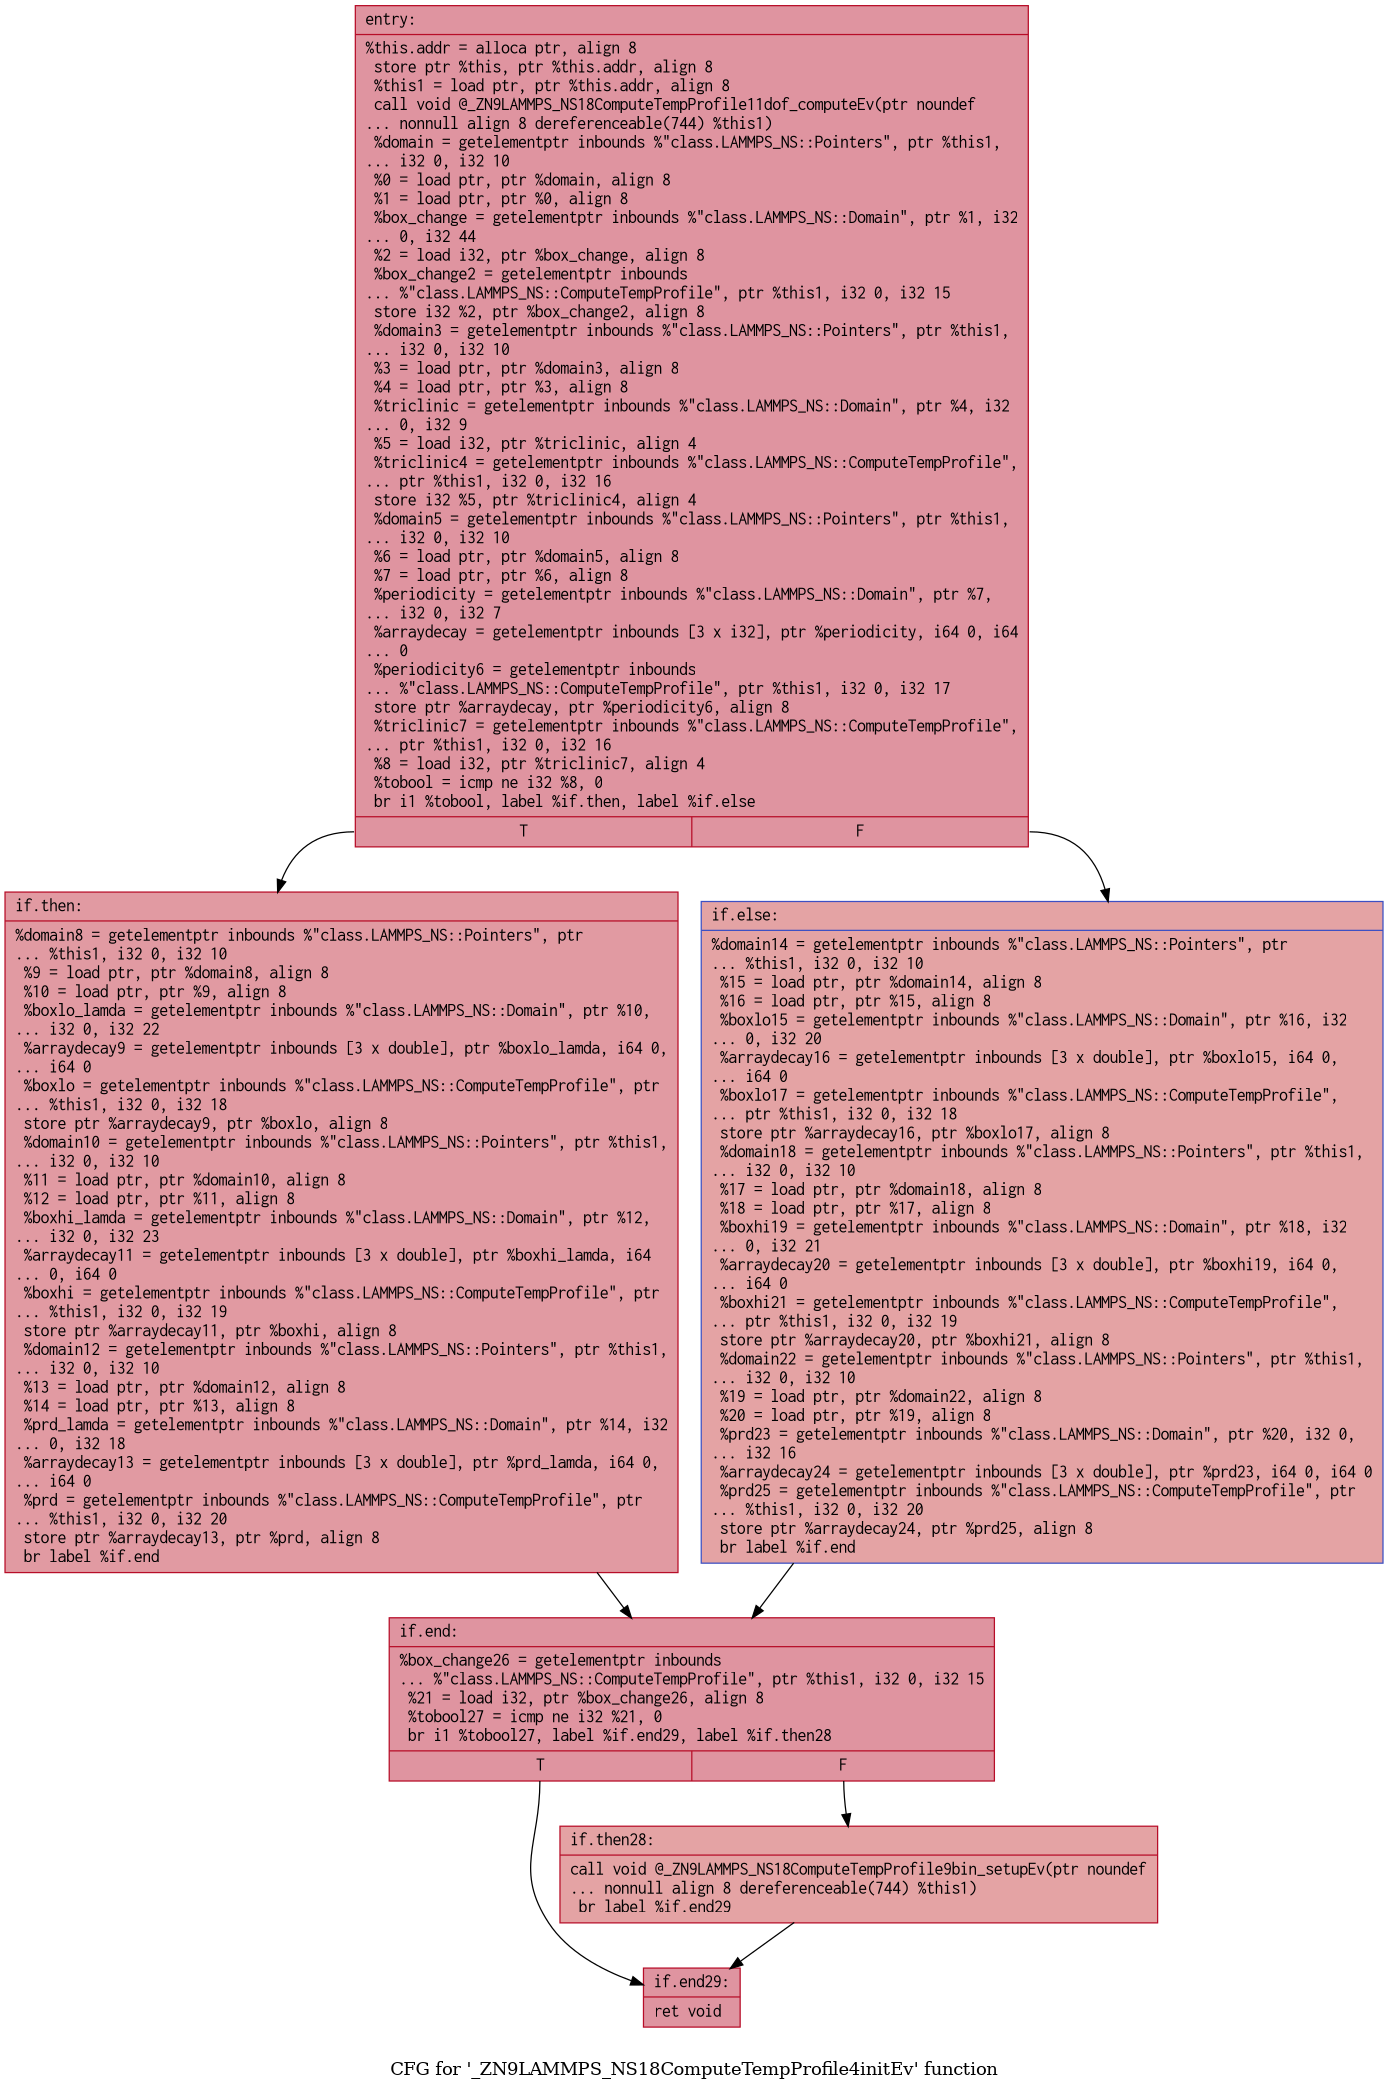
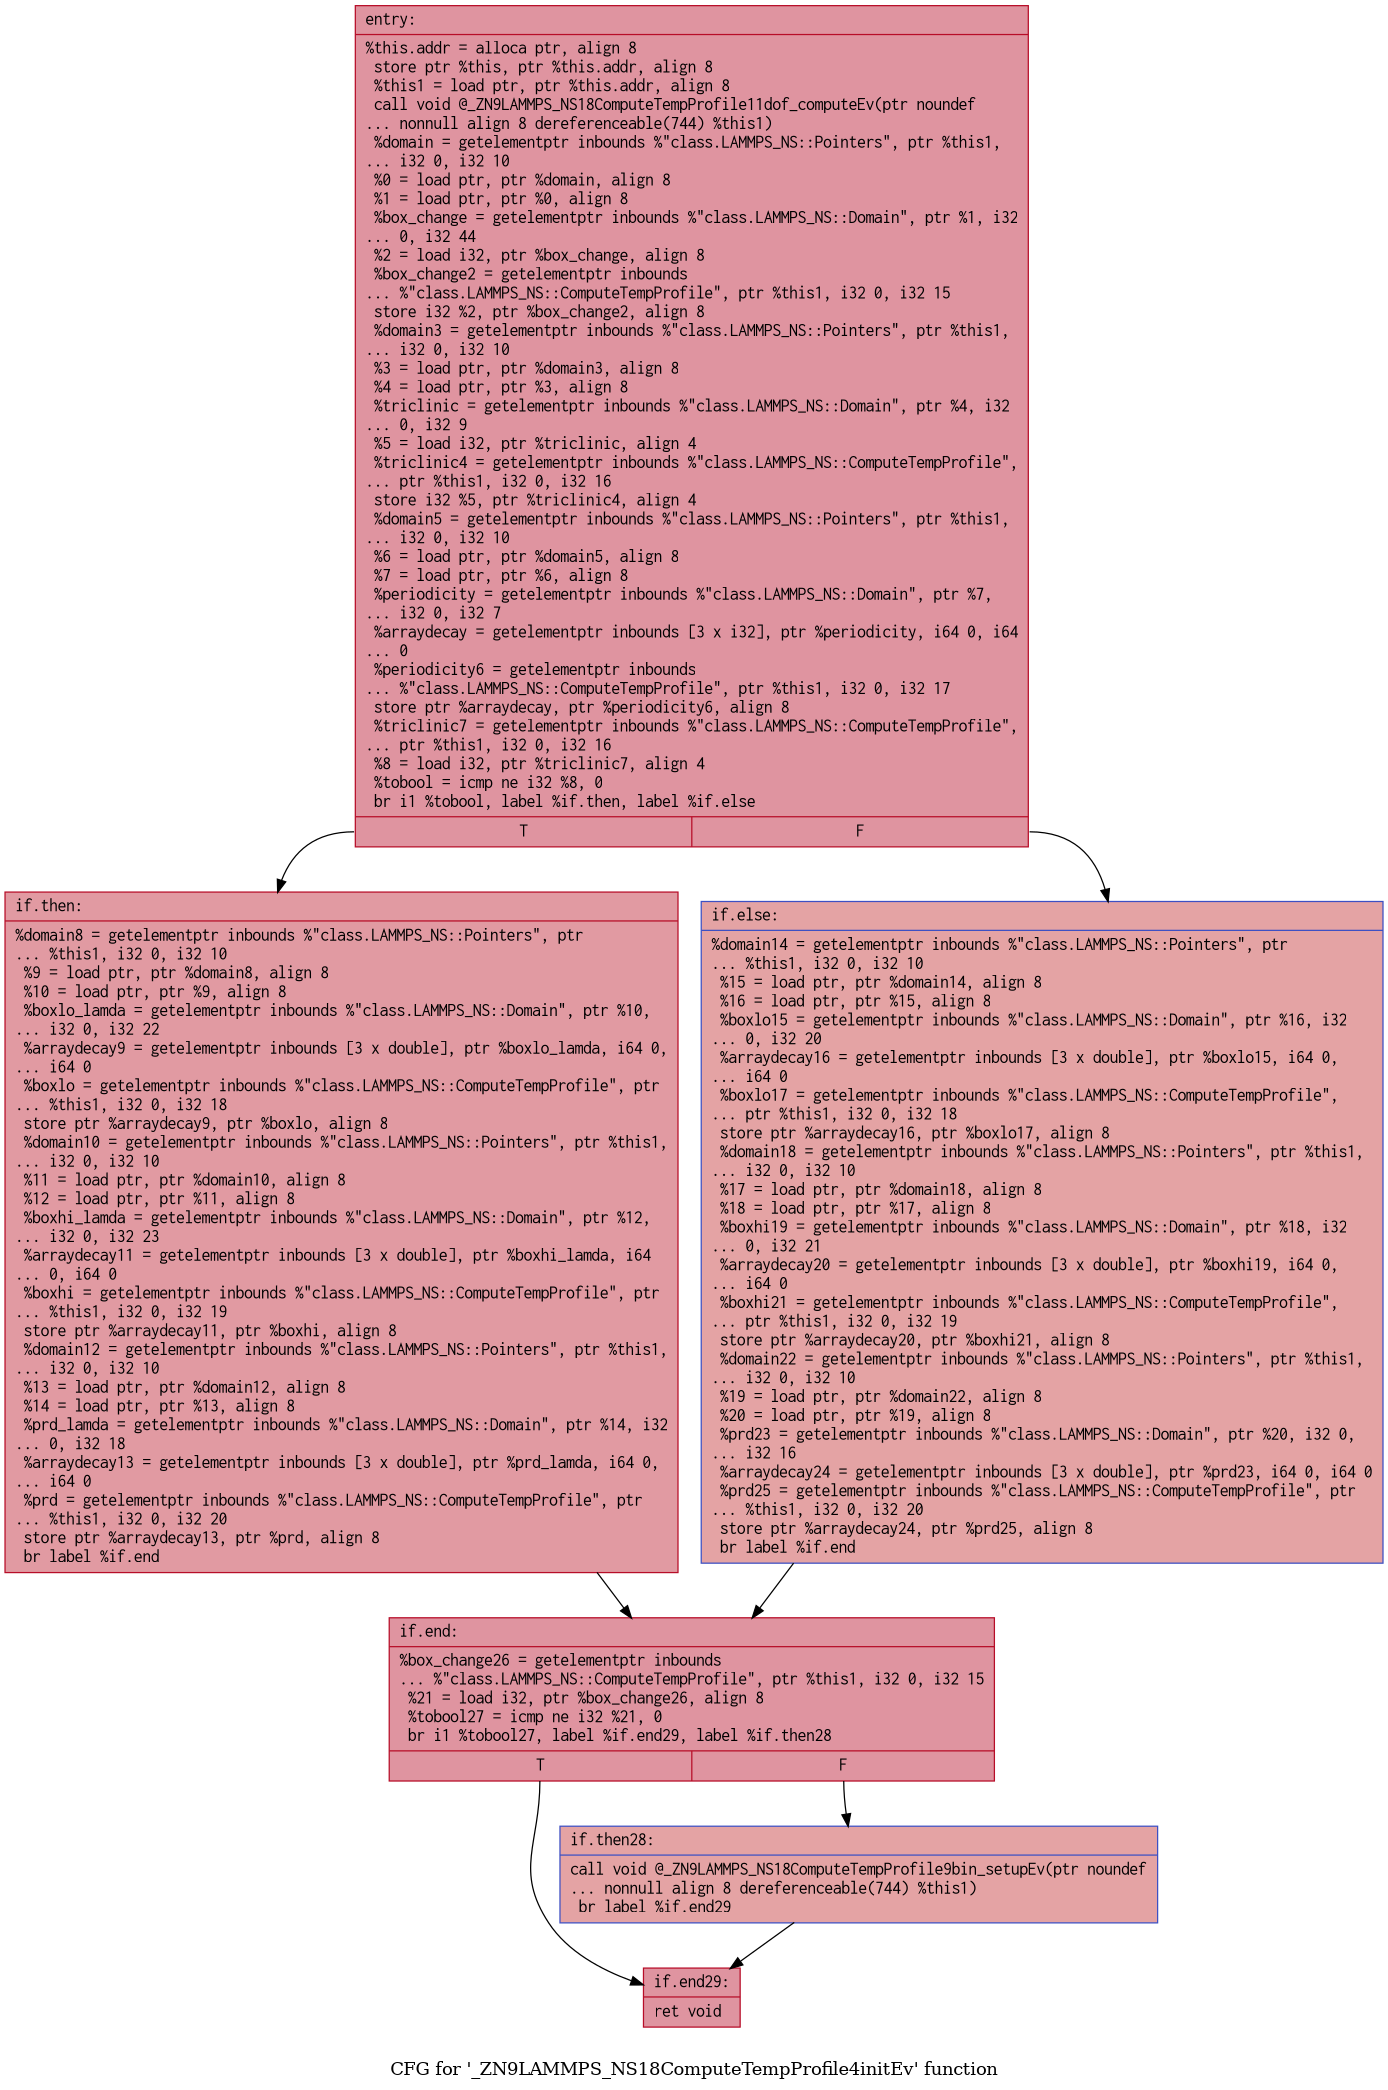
(859, 1875) -> (859, 1875)
